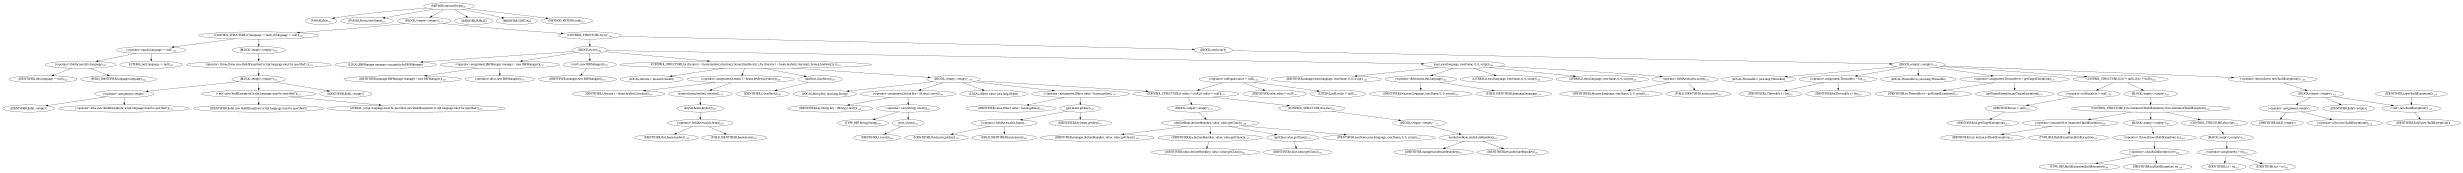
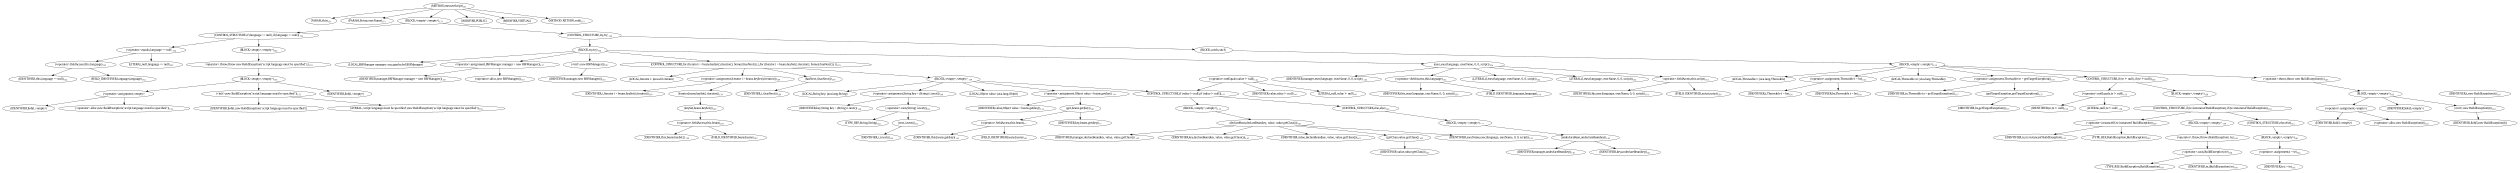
none -> (2105, 108)
(1998, 115) -> (2000, 101)
(1208, 144) -> (1292, 130)
(2224, 167) -> none
